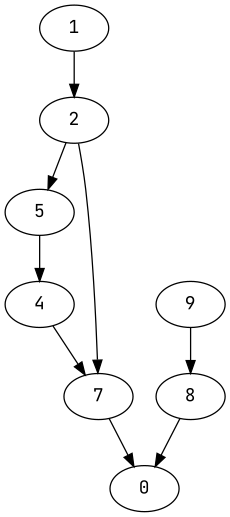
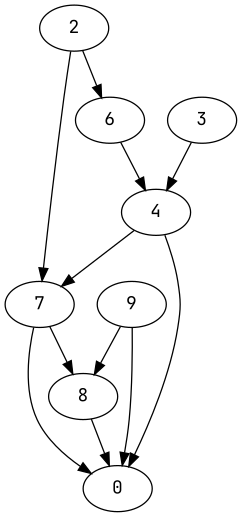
(74, 28) -> none
none -> (202, 120)
(40, 212) -> (110, 120)
none -> (58, 344)
none -> (174, 347)
none -> (131, 390)
